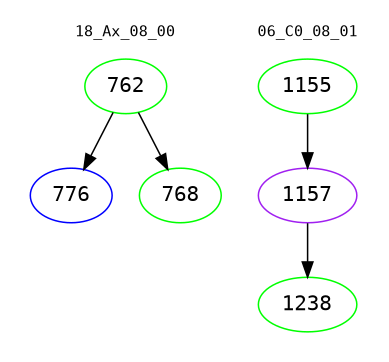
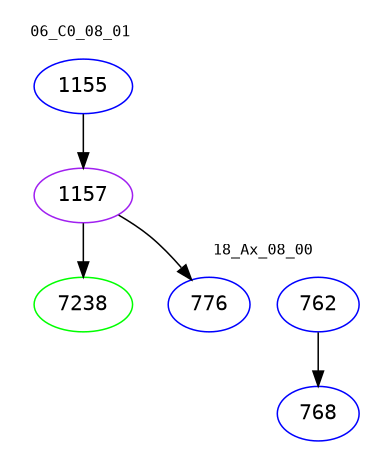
(126, 86) -> (318, 305)
(308, 86) -> (83, 86)
(102, 134) -> (166, 251)
(180, 195) -> (318, 414)
(308, 305) -> (83, 305)
